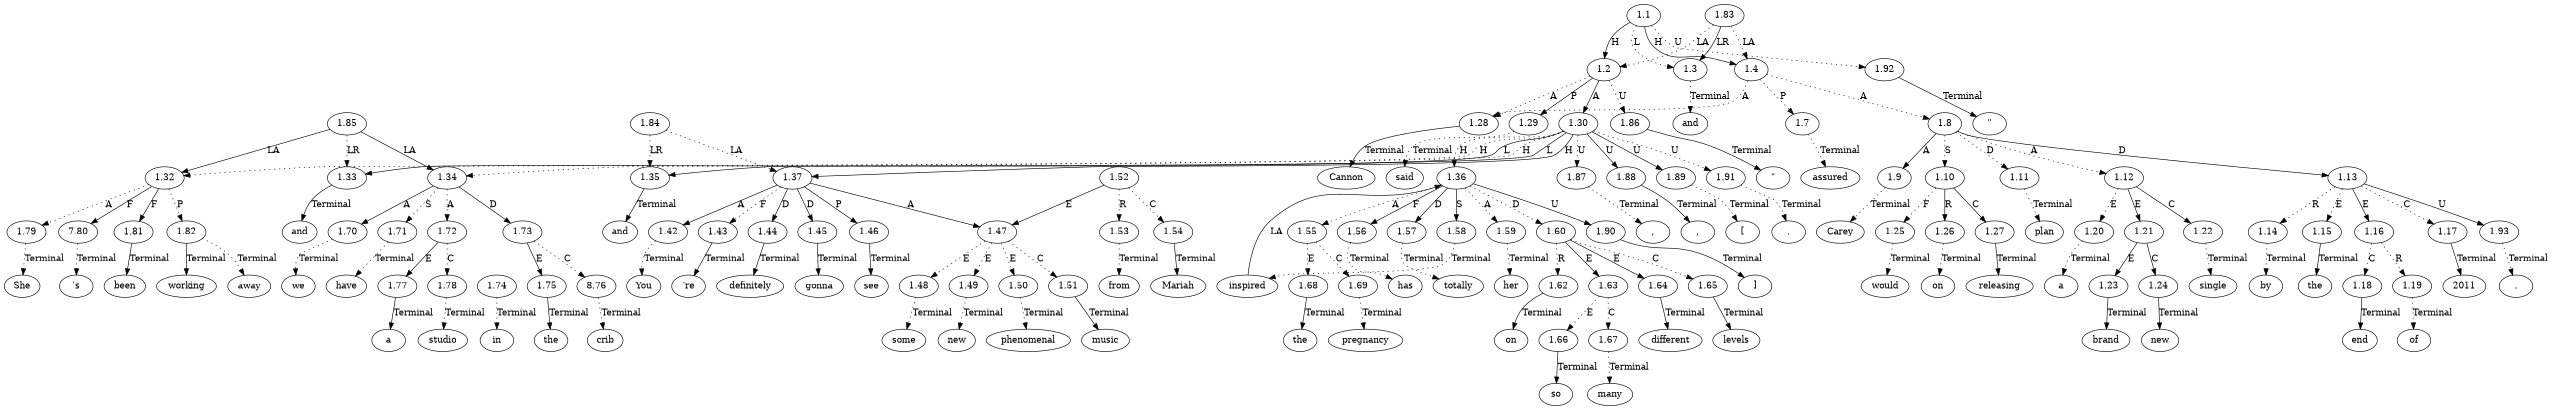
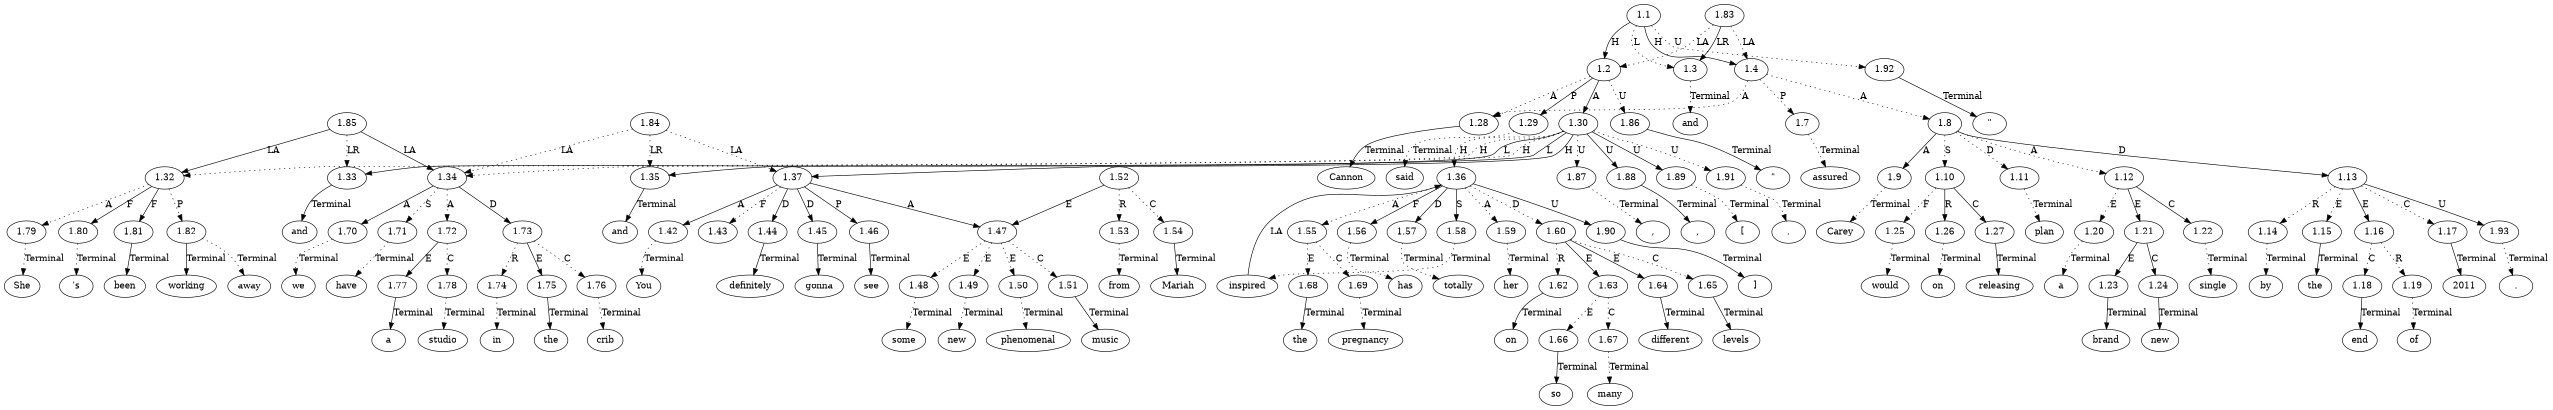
none -> (552, 150)
(78, 232) -> (78, 232)
none -> (511, 256)
(596, 286) -> (596, 286)
(689, 286) -> none
